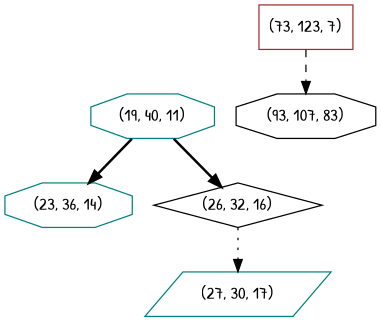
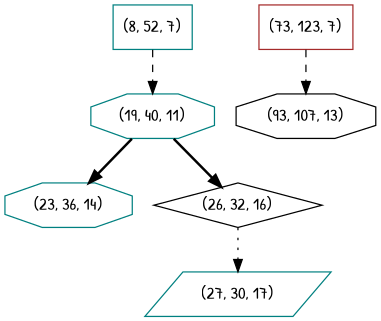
none -> (153, 27)
(306, 116) -> (306, 116)
